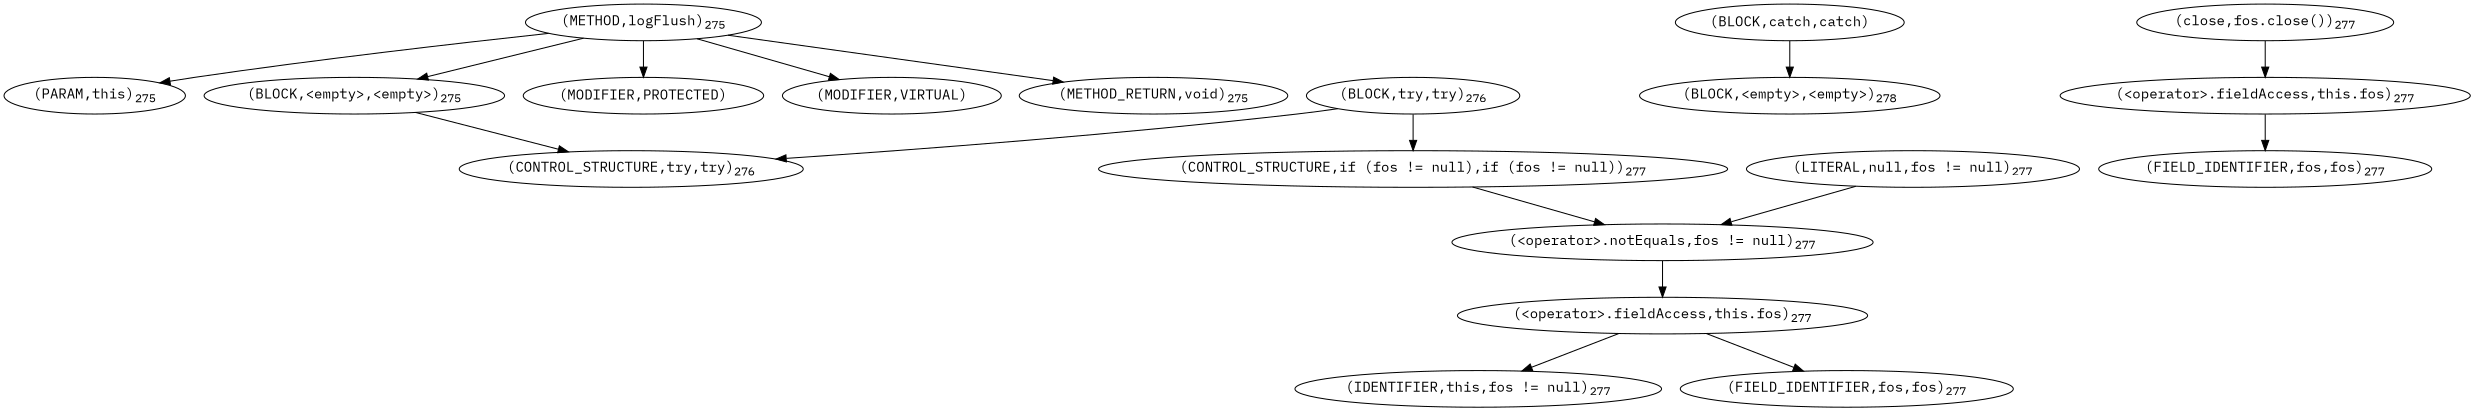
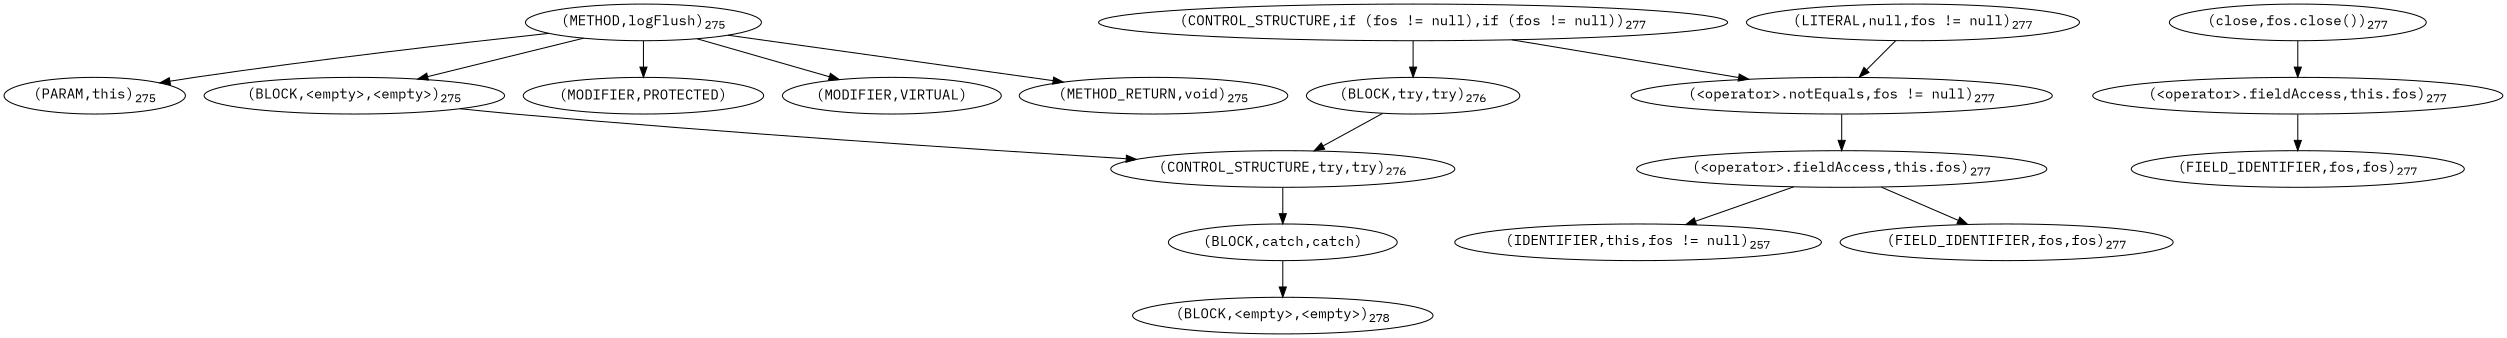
(1413, 127) -> (1413, 54)
none -> (1283, 201)
(1600, 387) -> (1760, 241)
